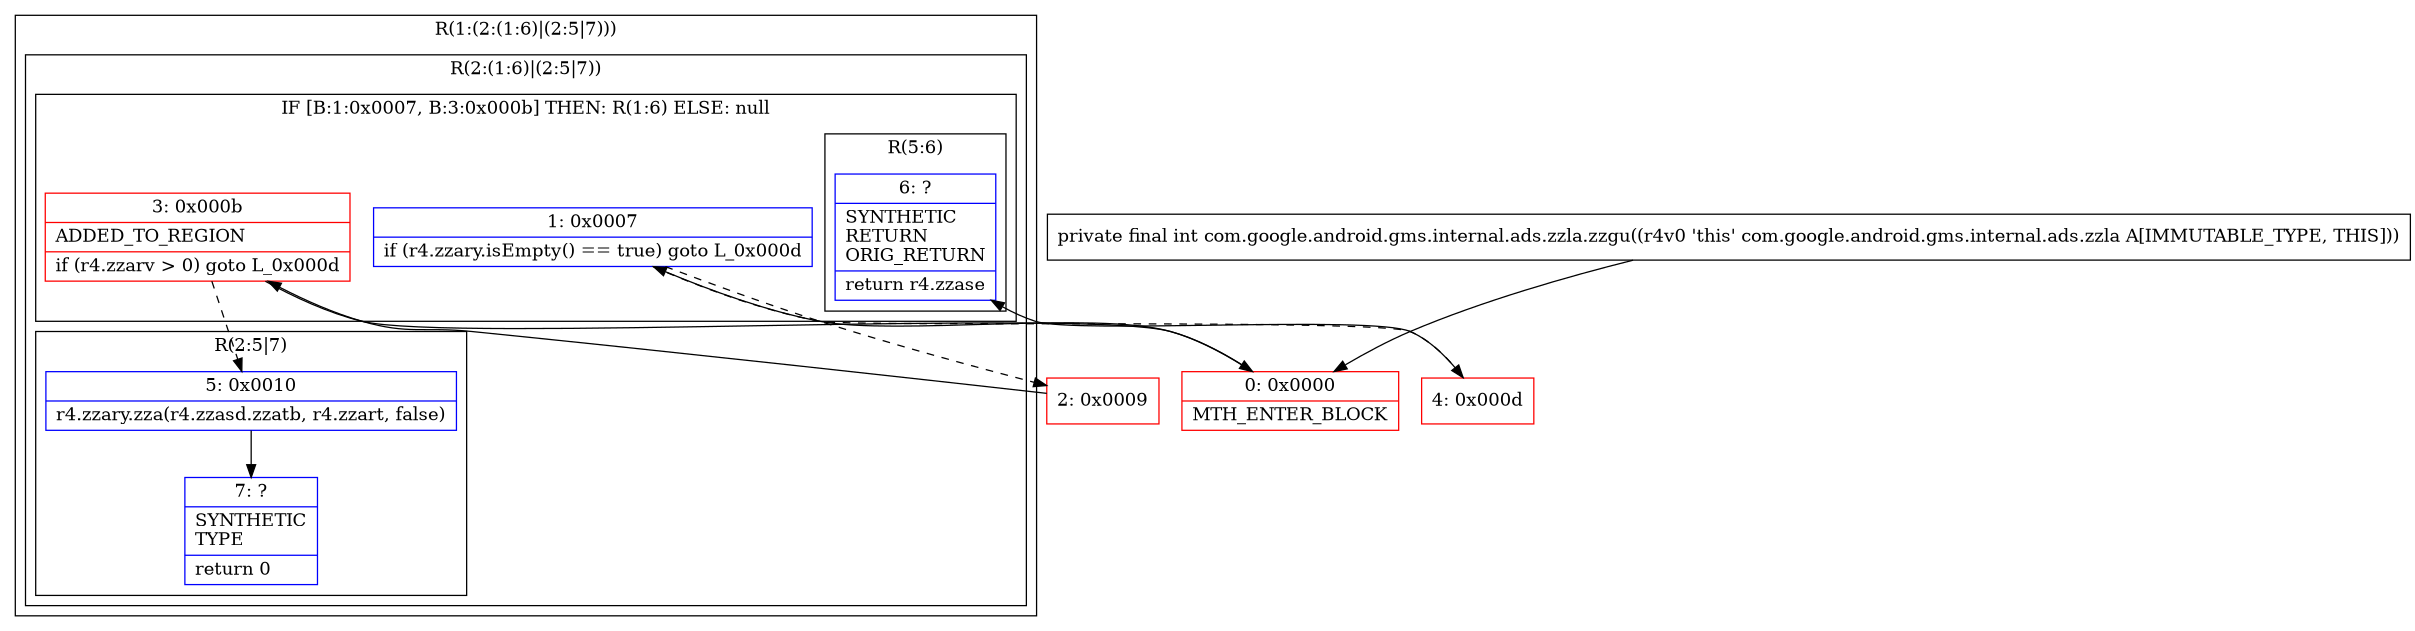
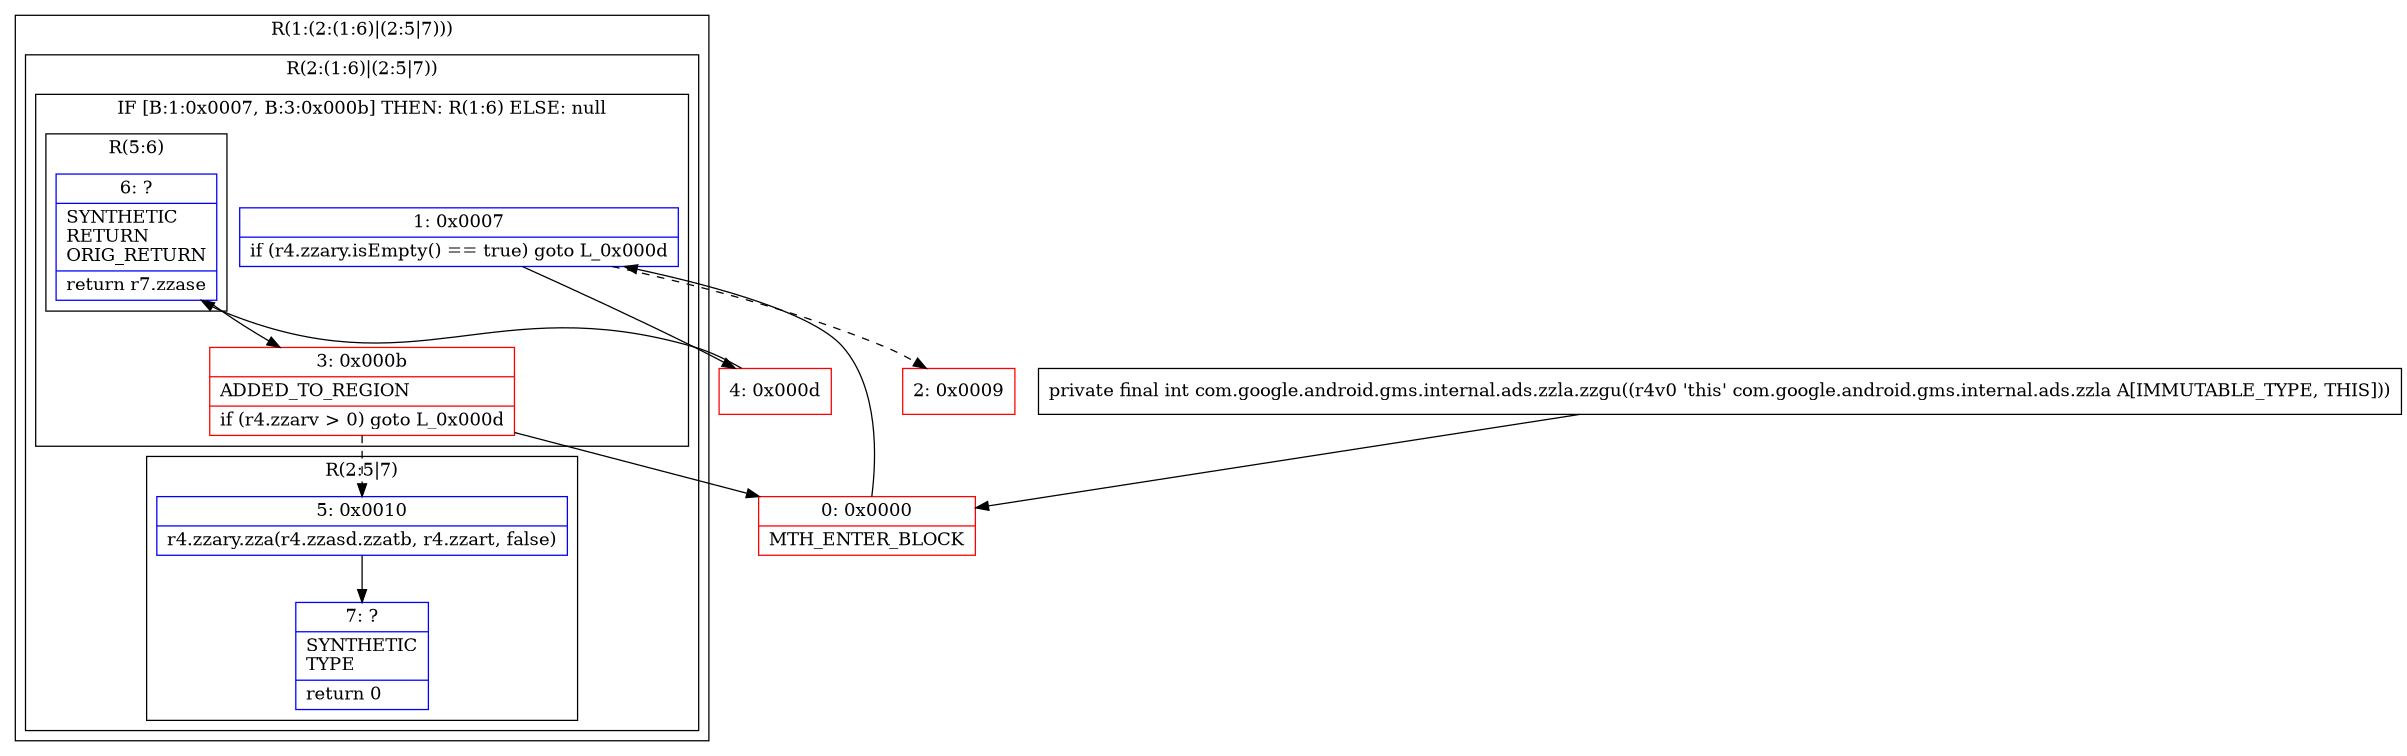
(915, 285) -> (136, 285)
(1056, 324) -> (624, 313)
(660, 351) -> (247, 328)
